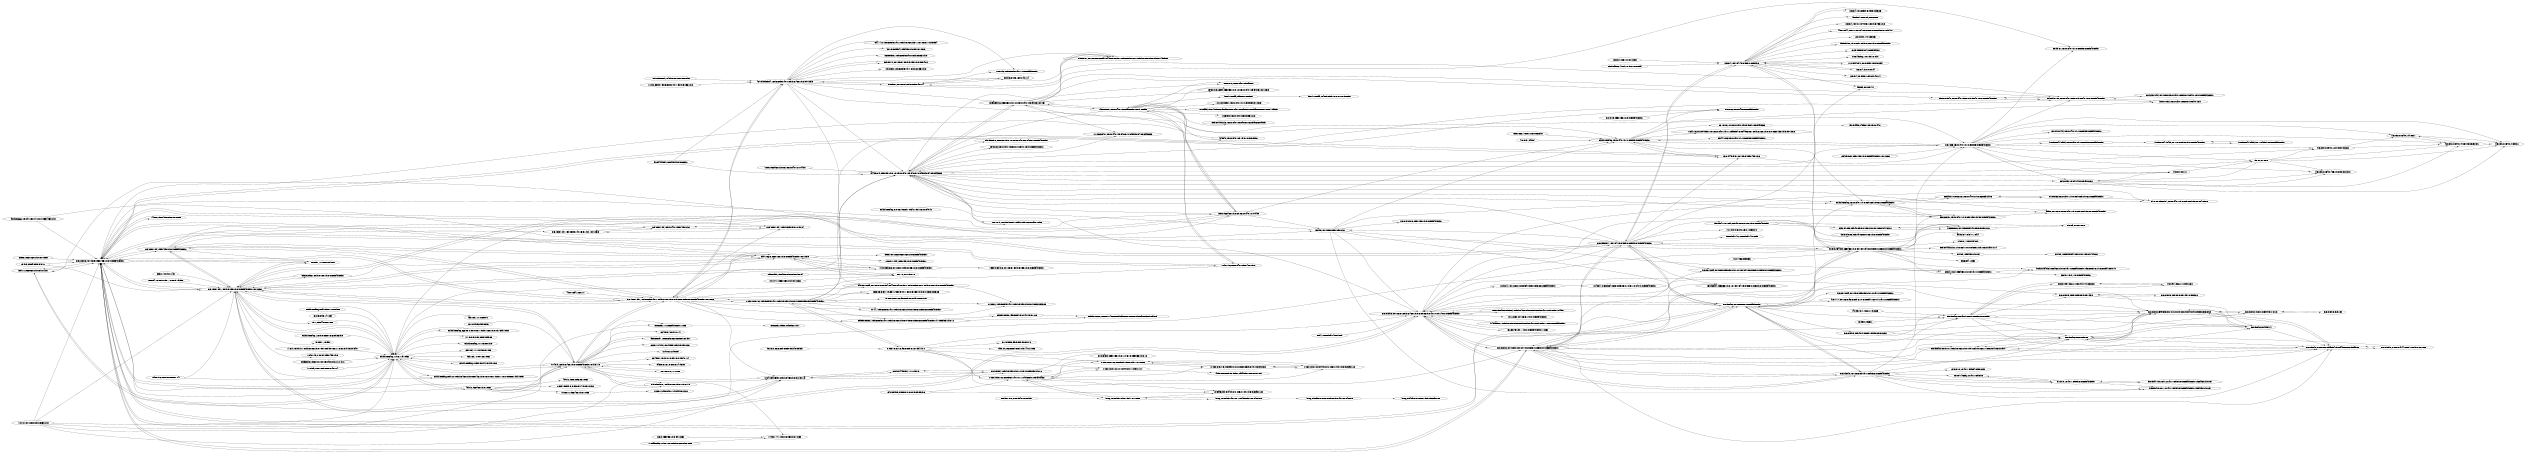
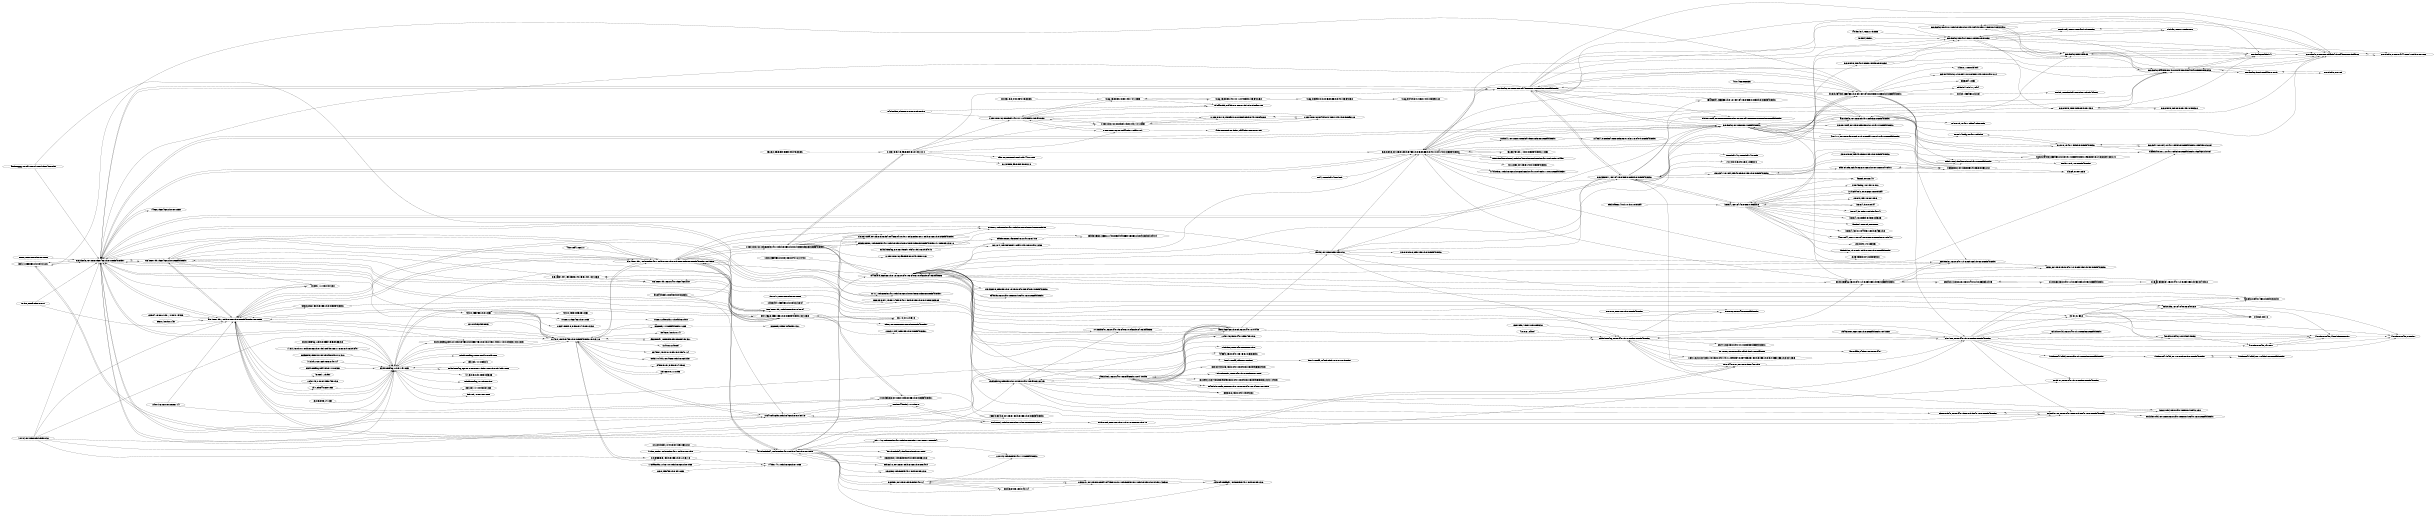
(1679, 62) -> (1805, 202)
(637, 143) -> (686, 230)
(2220, 166) -> (2168, 317)
(2240, 339) -> (2238, 49)
none -> (1238, 482)
